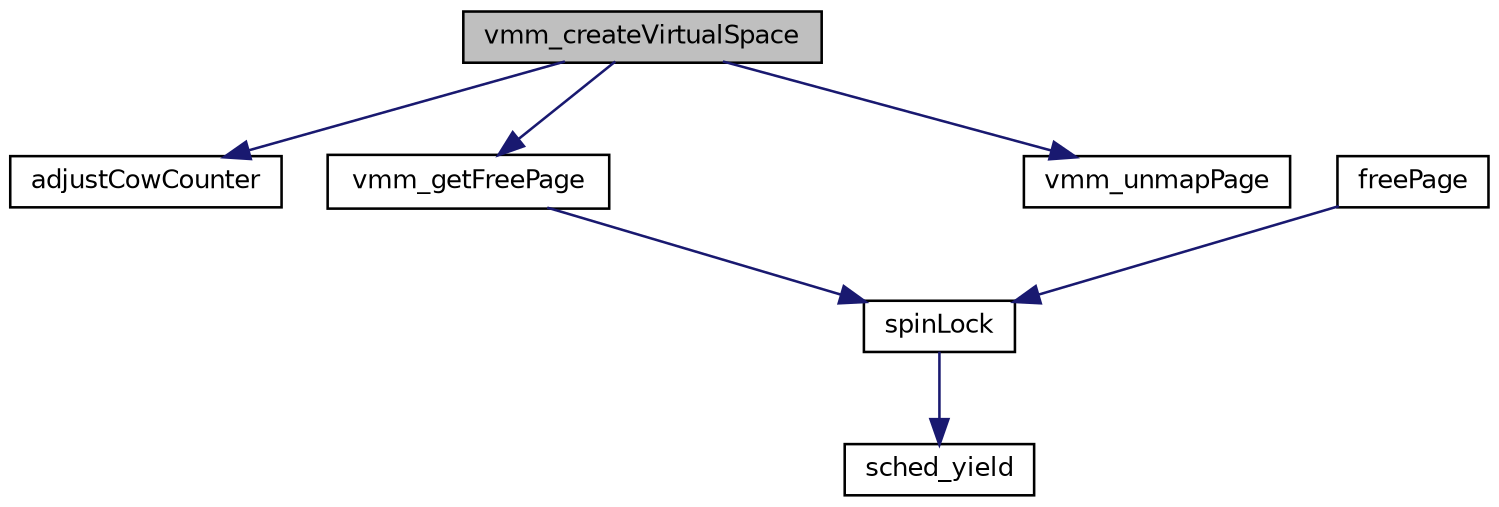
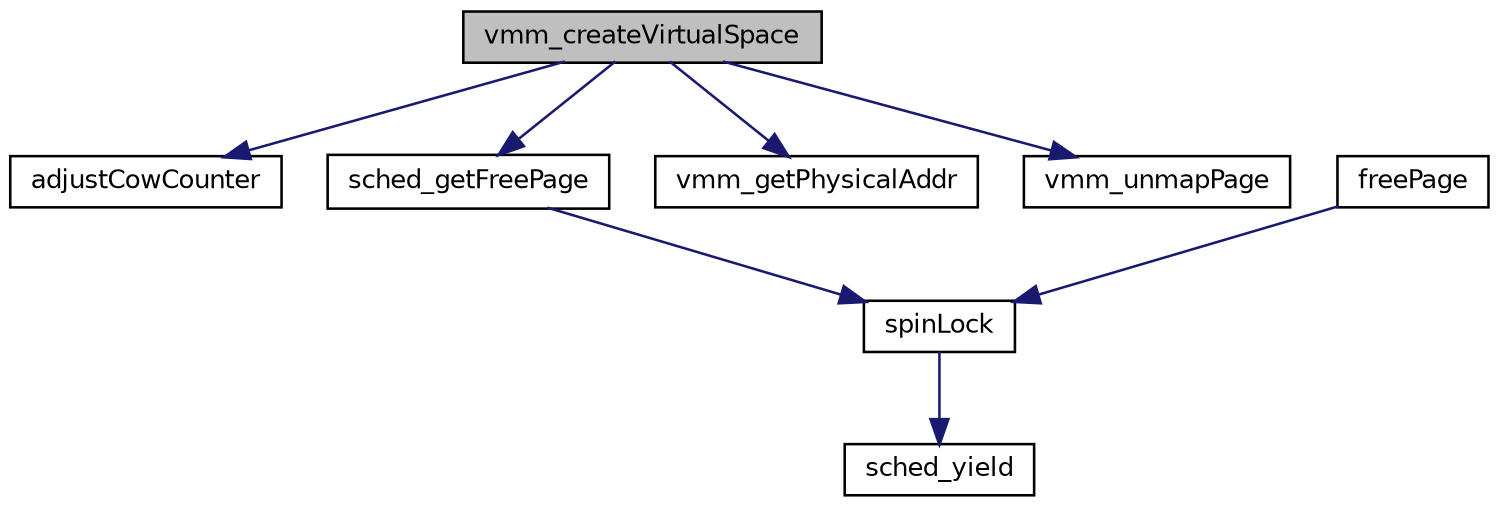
(468, 182) -> (468, 182)
none -> (817, 182)
